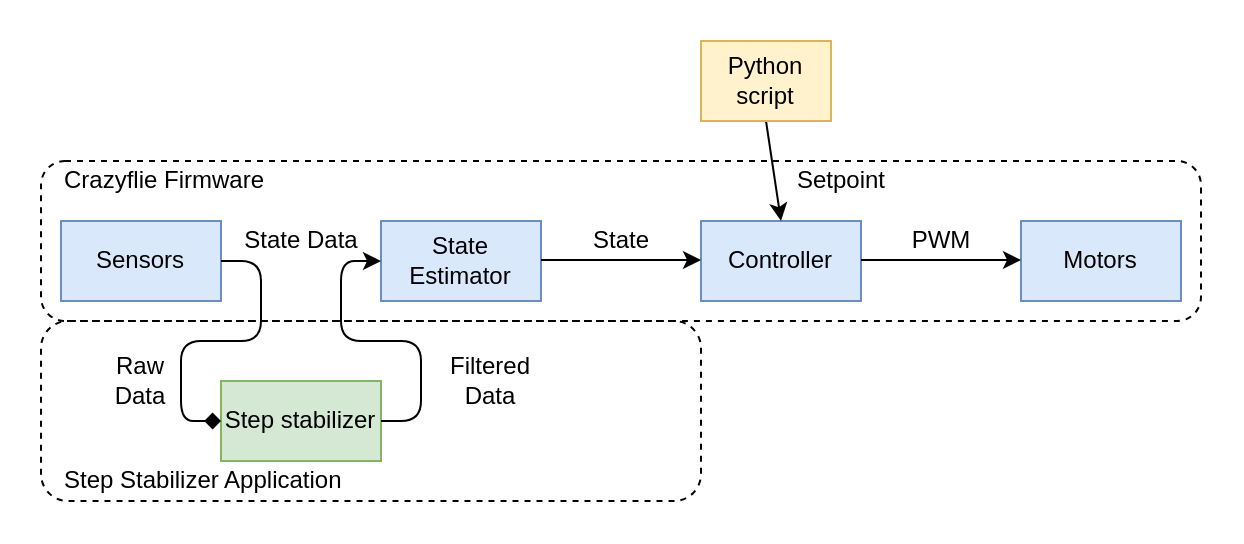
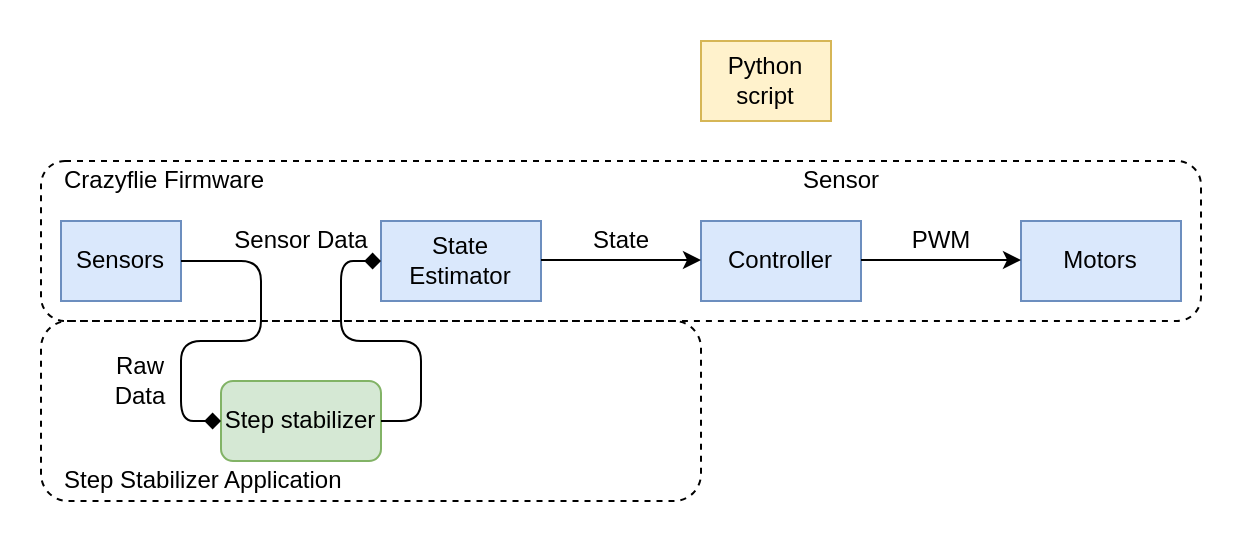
(773, 165) -> none
(842, 181) -> (842, 181)
(302, 241) -> (302, 241)
(141, 261) -> (121, 261)
(365, 261) -> (364, 261)
(491, 381) -> none
(301, 421) -> (301, 421)
